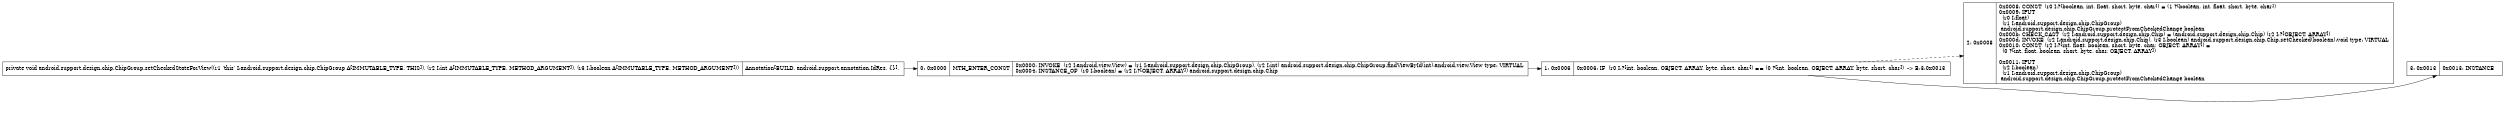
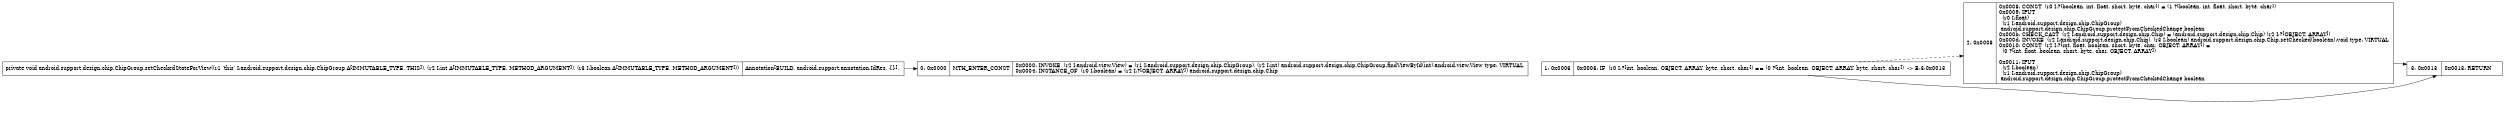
none -> (2398, 64)
(1533, 69) -> none
(2471, 69) -> (2471, 69)
